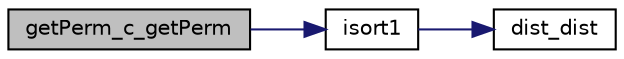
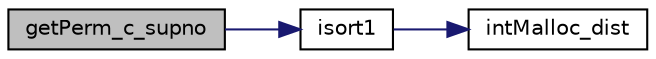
(129, 29) -> (117, 29)
(555, 29) -> (558, 29)
